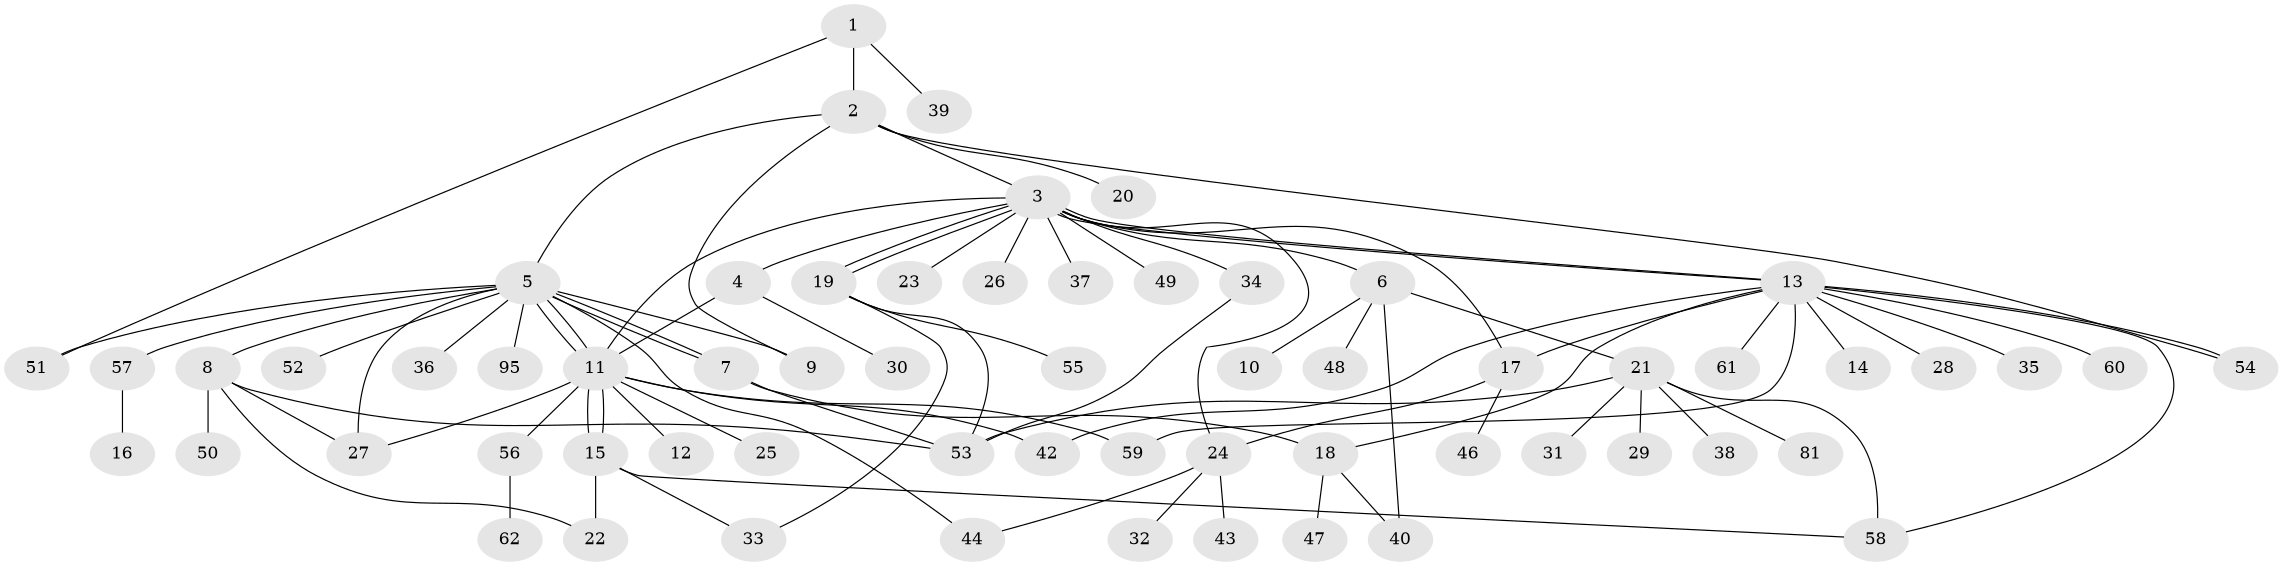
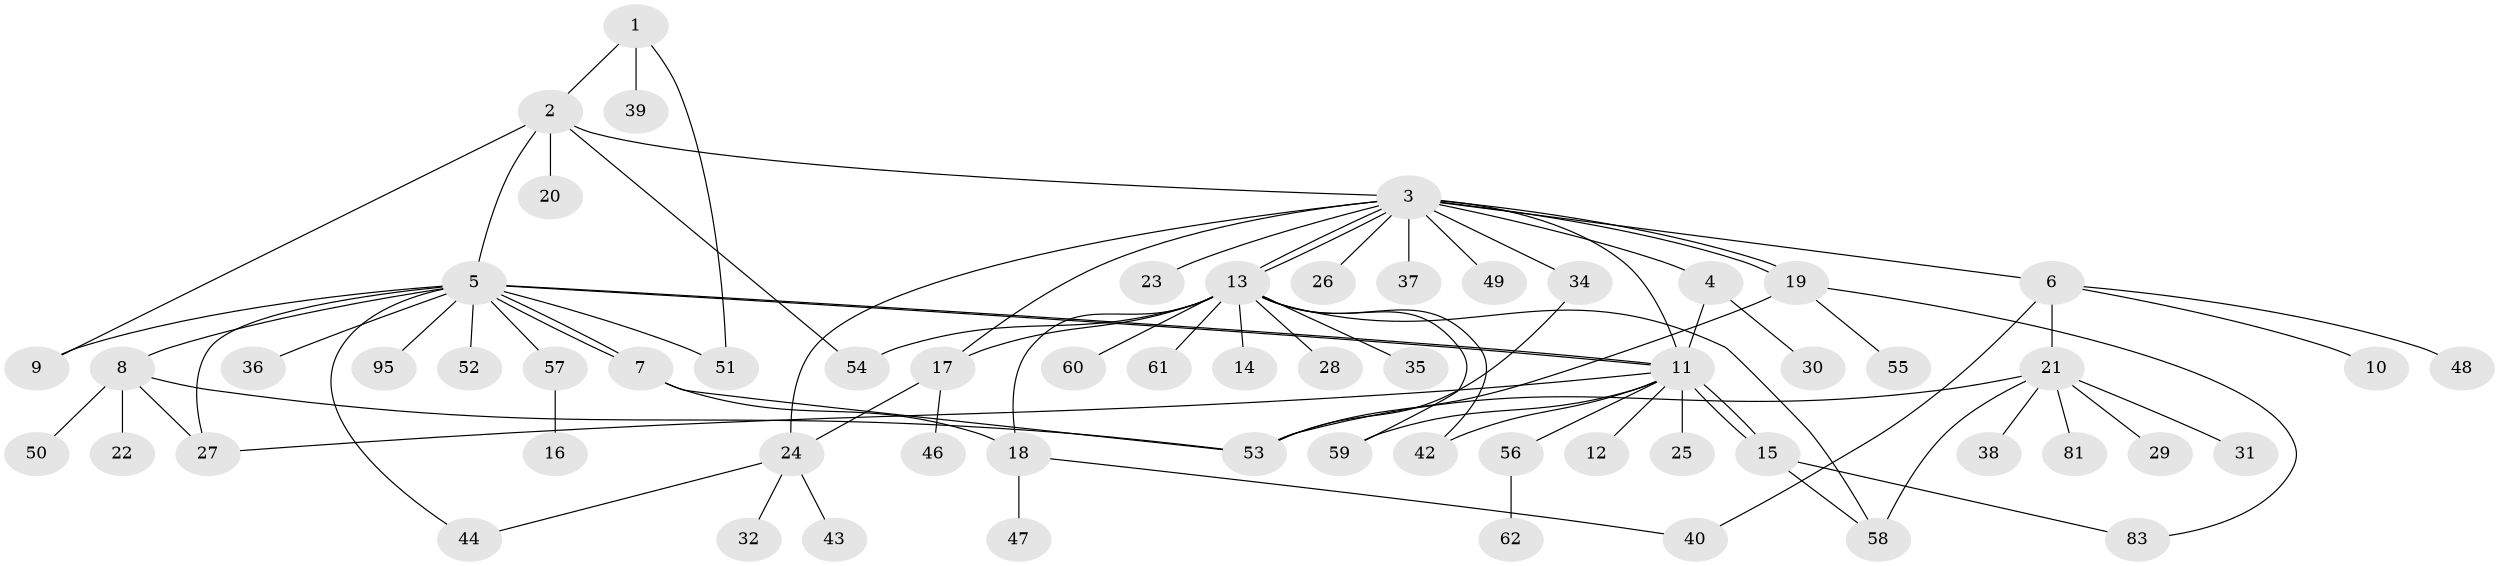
(596, 497) -> none
(754, 540) -> (2138, 540)
